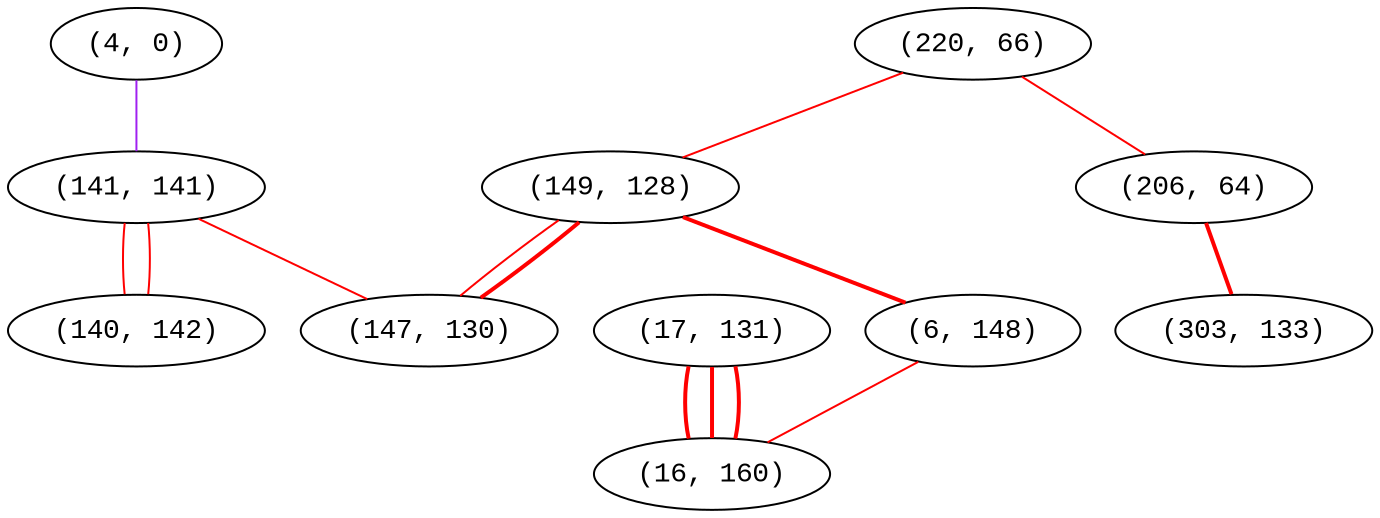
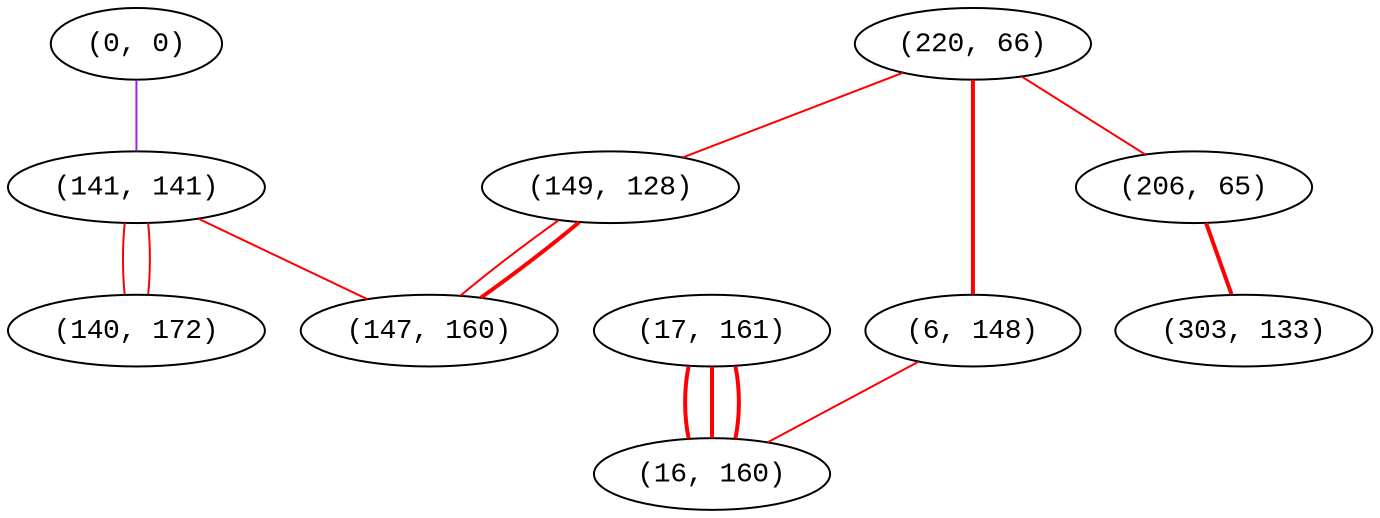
(136, 44) -> (136, 44)
(1194, 187) -> (1194, 187)
(794, 260) -> (973, 187)
(136, 331) -> (136, 331)
(429, 331) -> (429, 331)
(712, 331) -> (712, 331)
